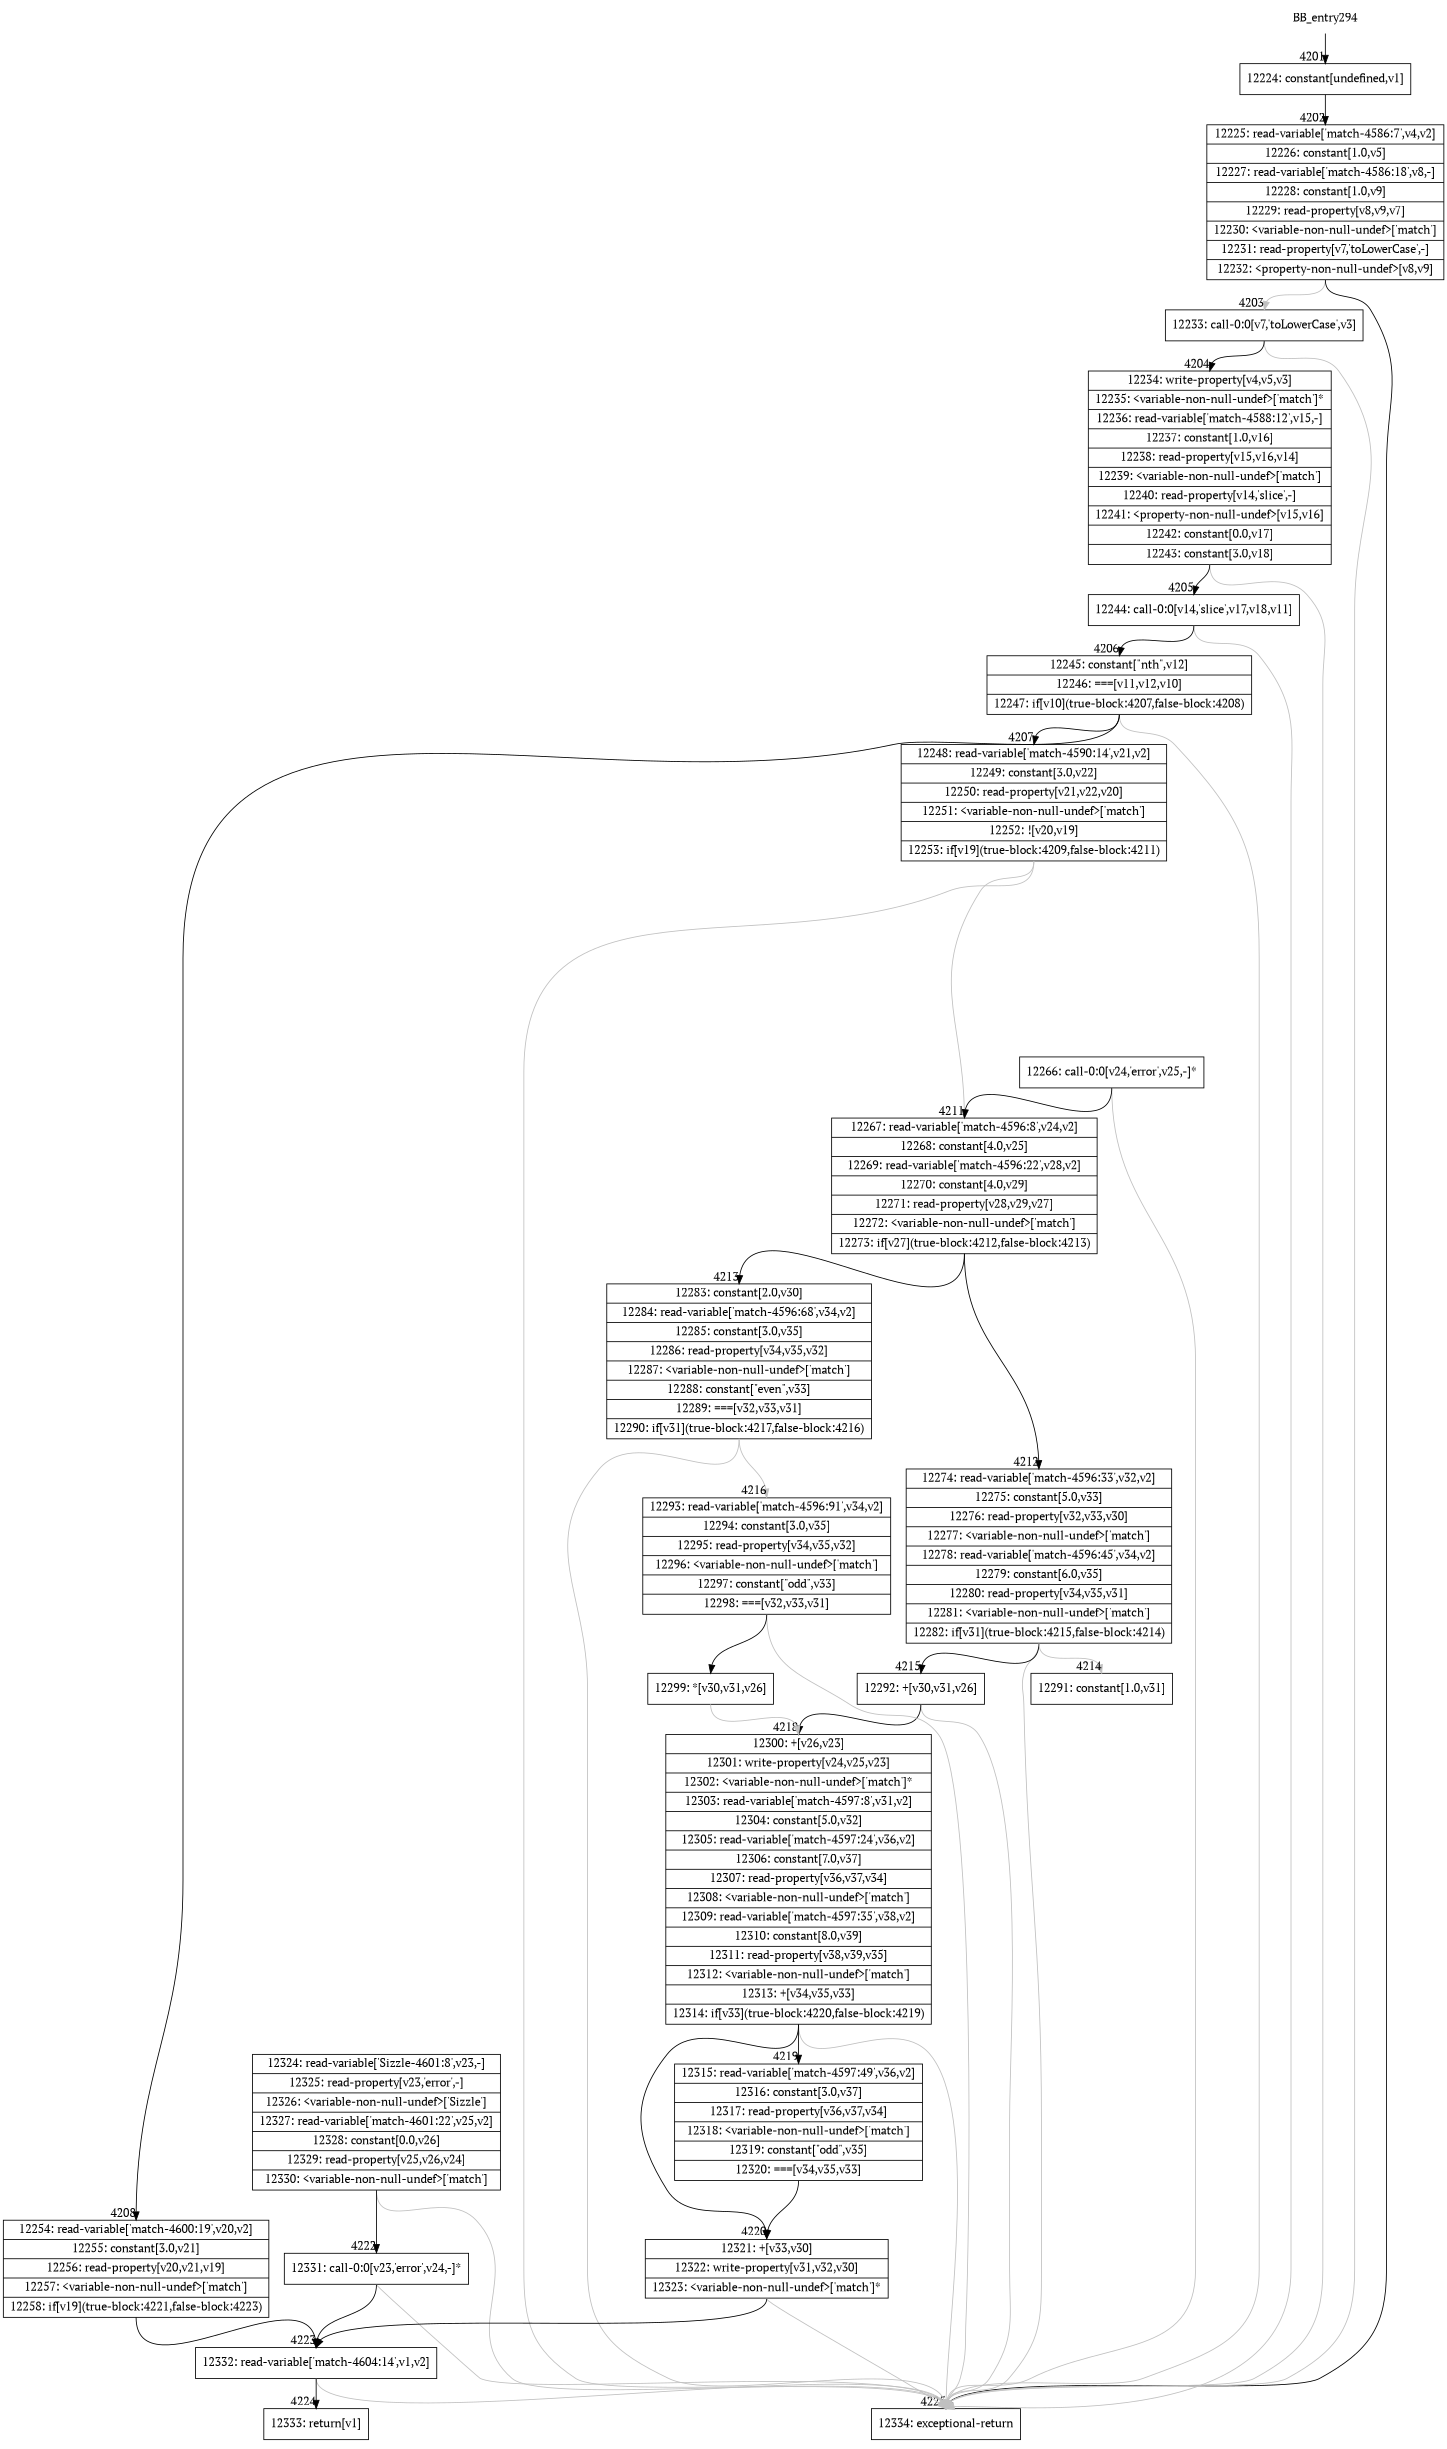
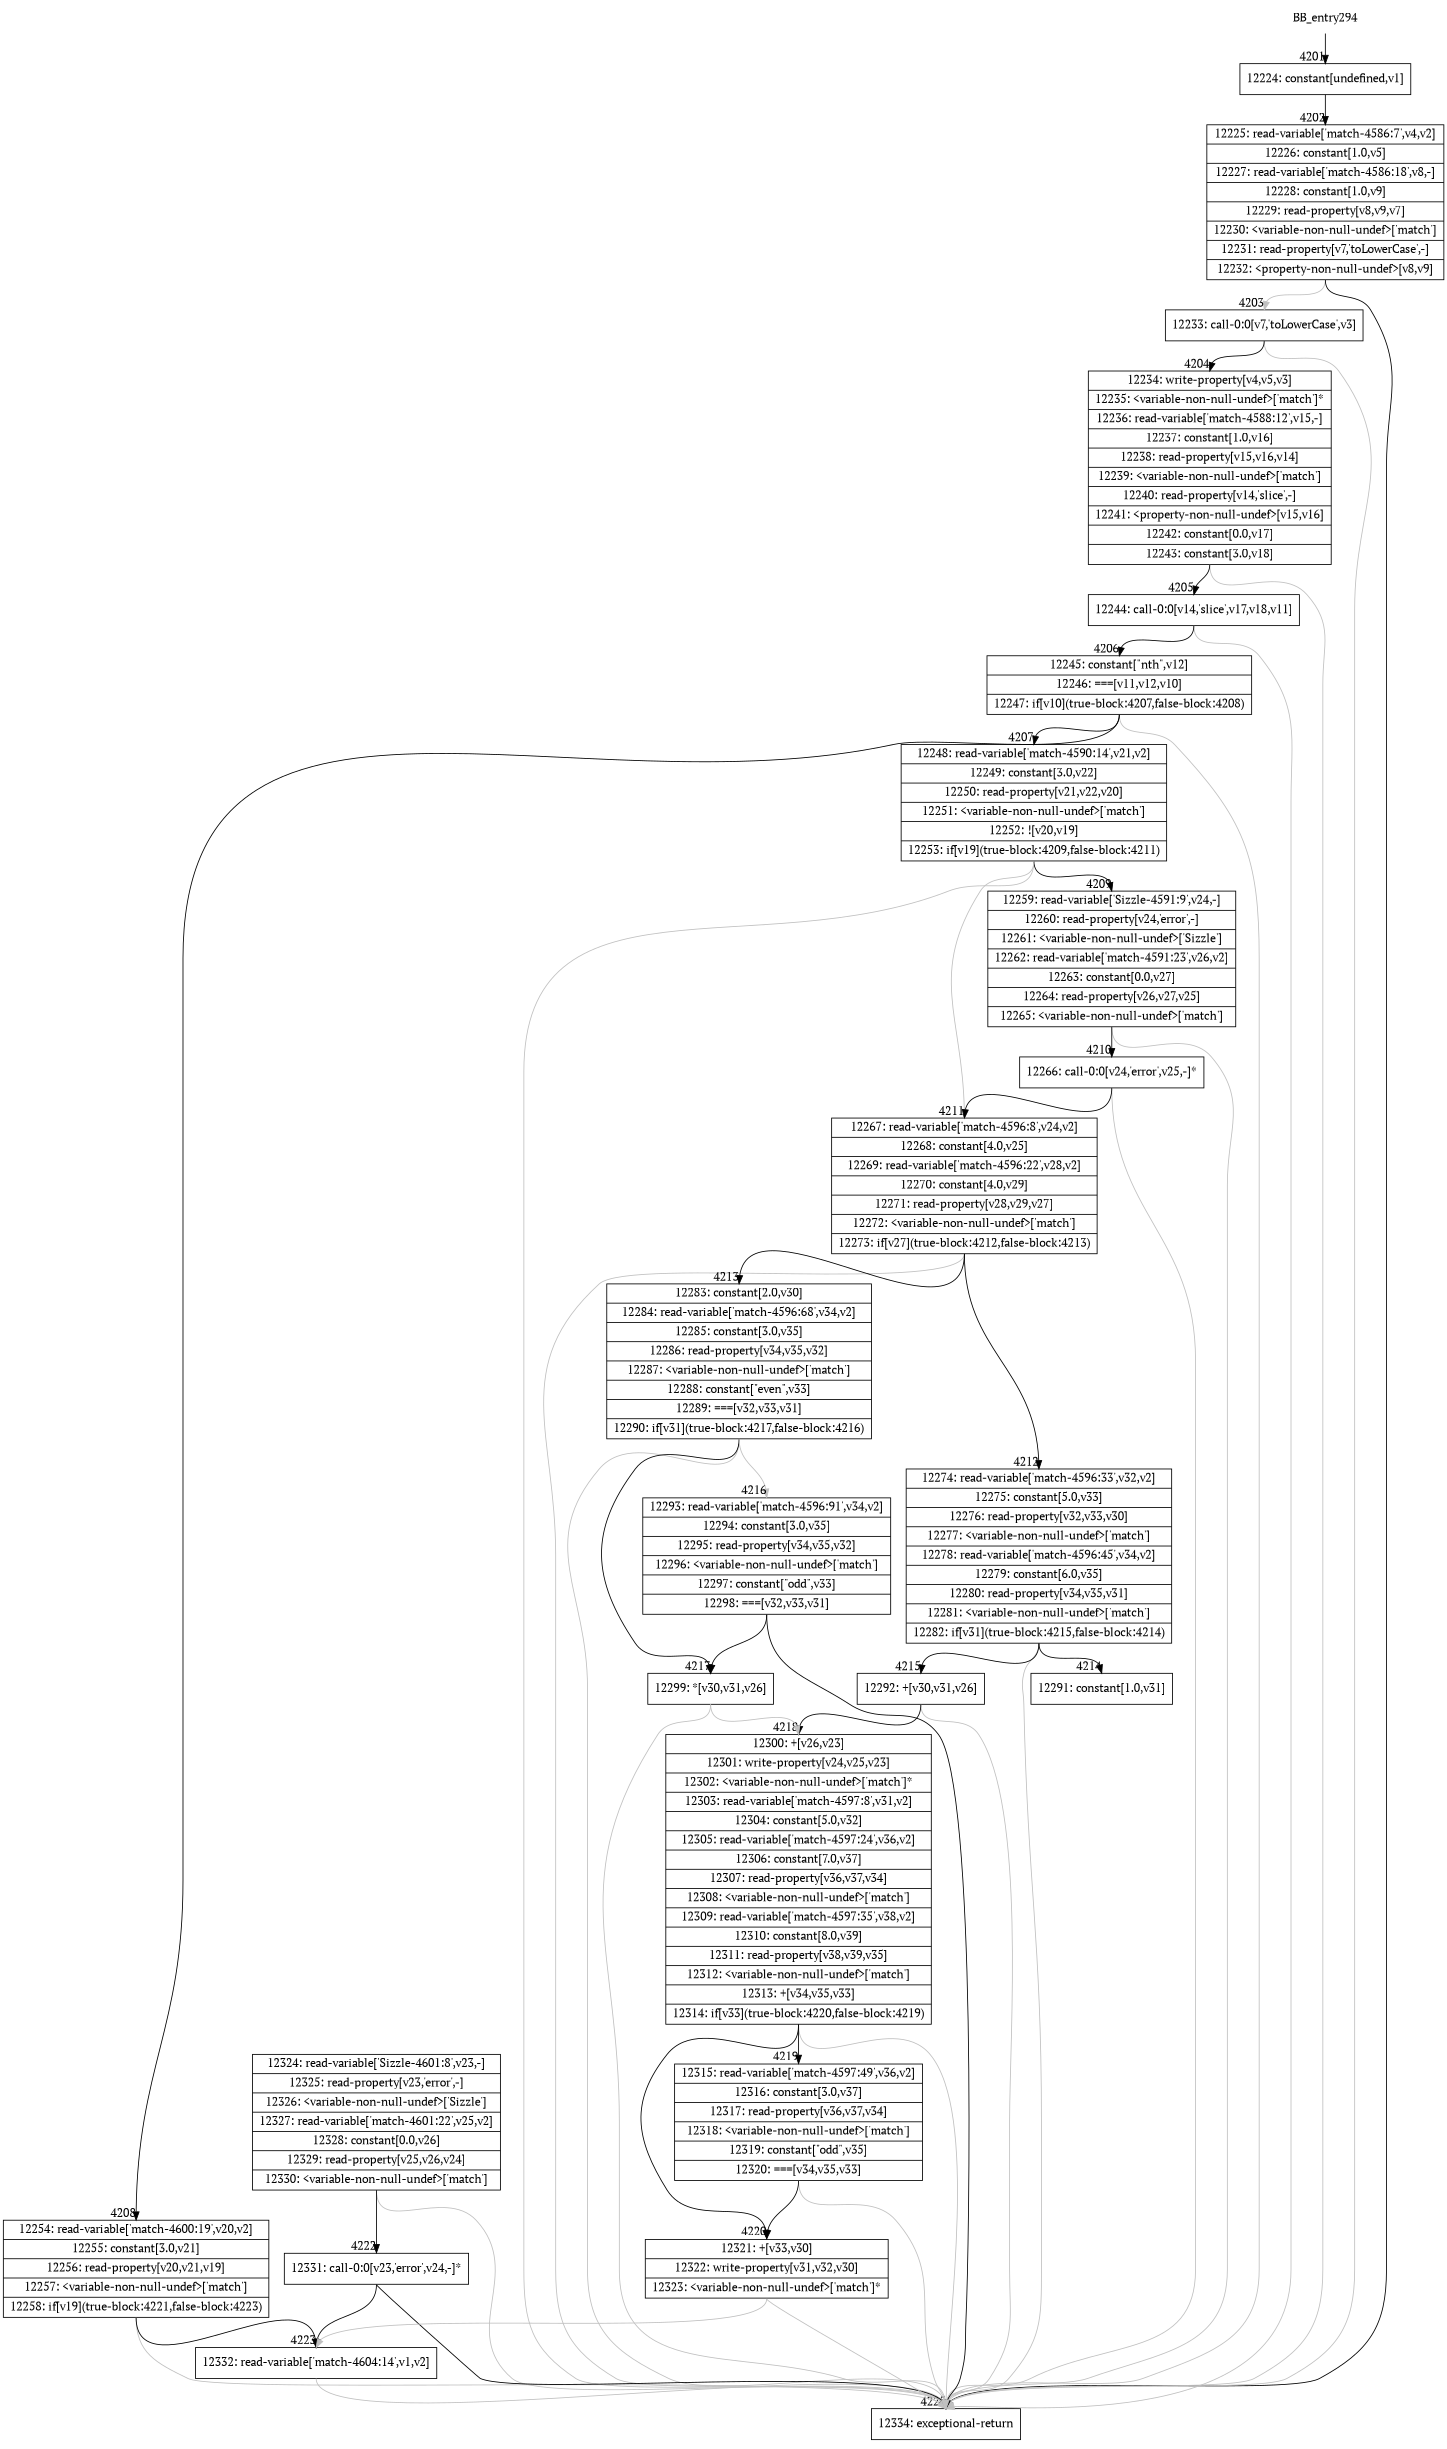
none -> (1112, 959)
none -> (603, 1536)
(1066, 1658) -> (1066, 1658)
none -> (556, 1813)
(966, 1955) -> (966, 1955)
none -> (619, 2157)
none -> (916, 2252)
(545, 2323) -> (545, 2323)
(506, 2383) -> (642, 2383)
none -> (479, 2385)
(316, 2424) -> none
